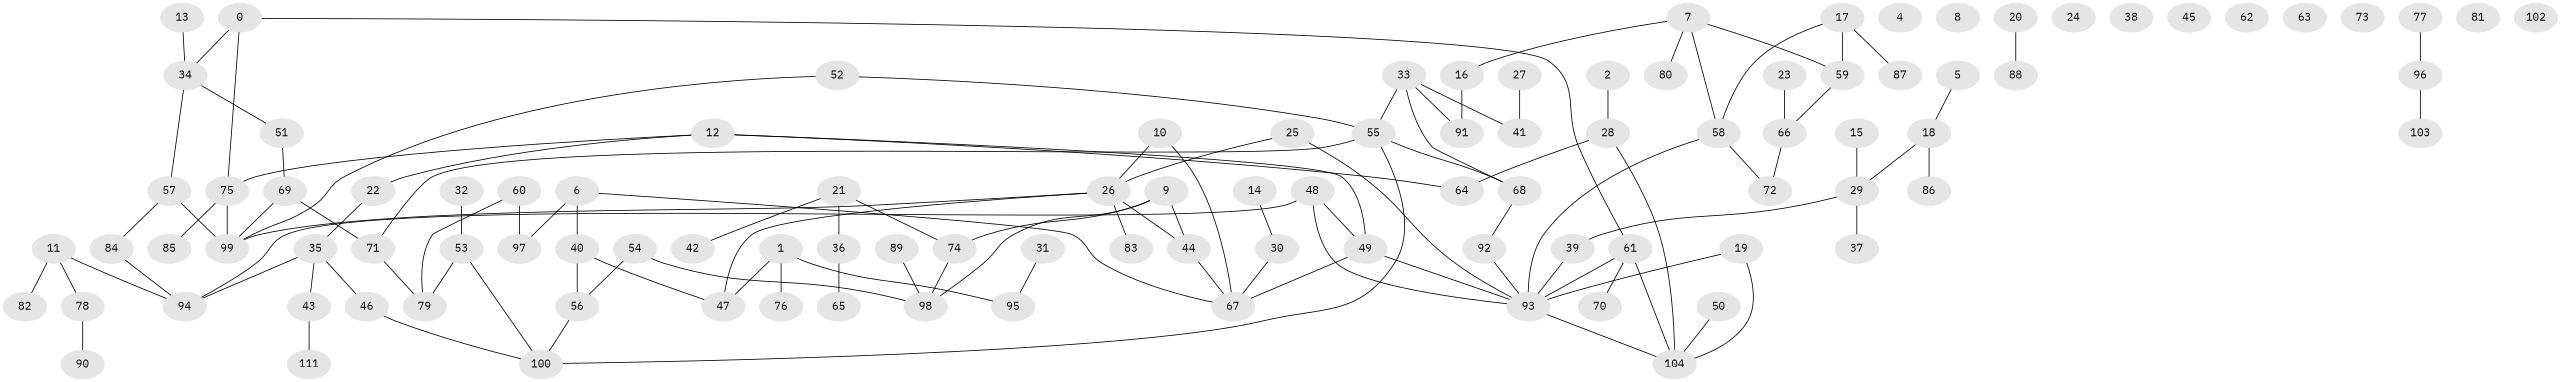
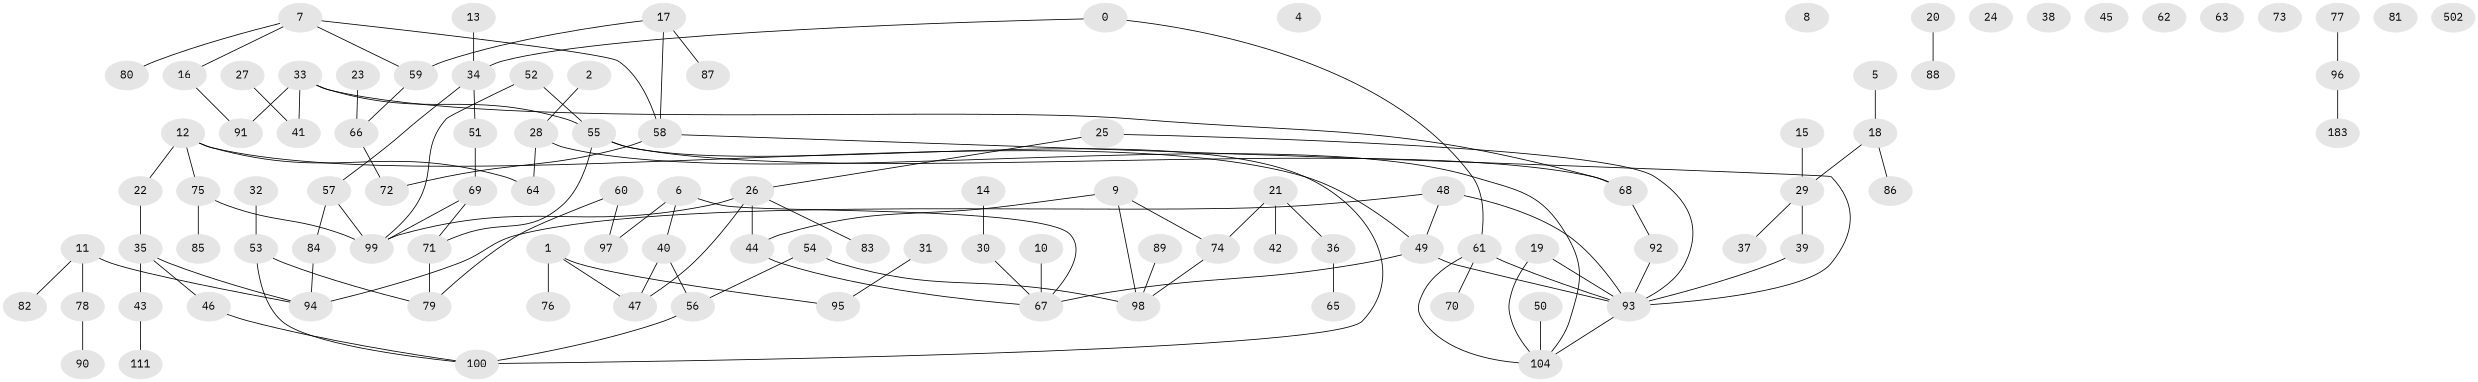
(2536, 18) -> (2453, 18)
(234, 97) -> none
(2420, 133) -> (2338, 133)
(1134, 162) -> none
